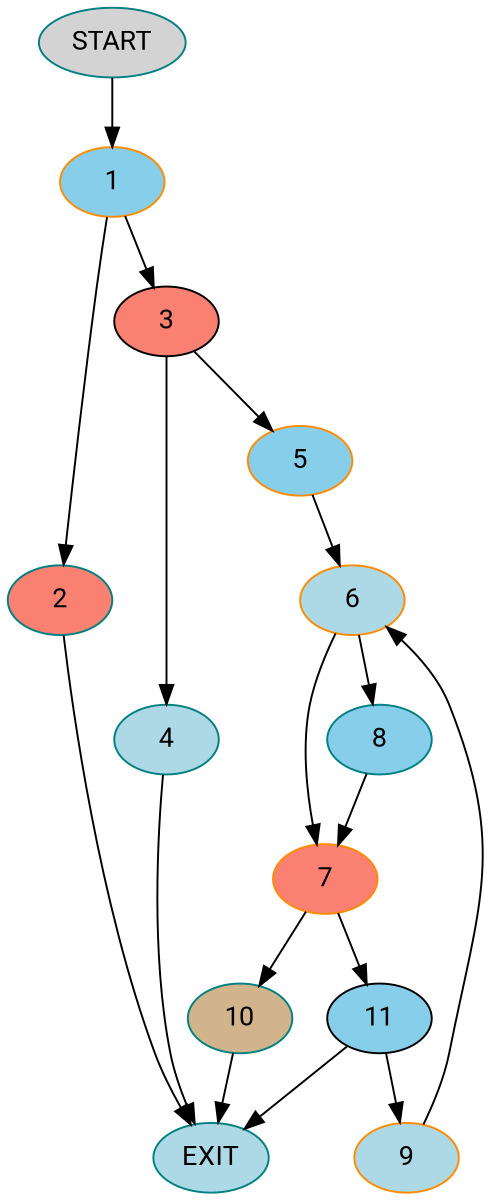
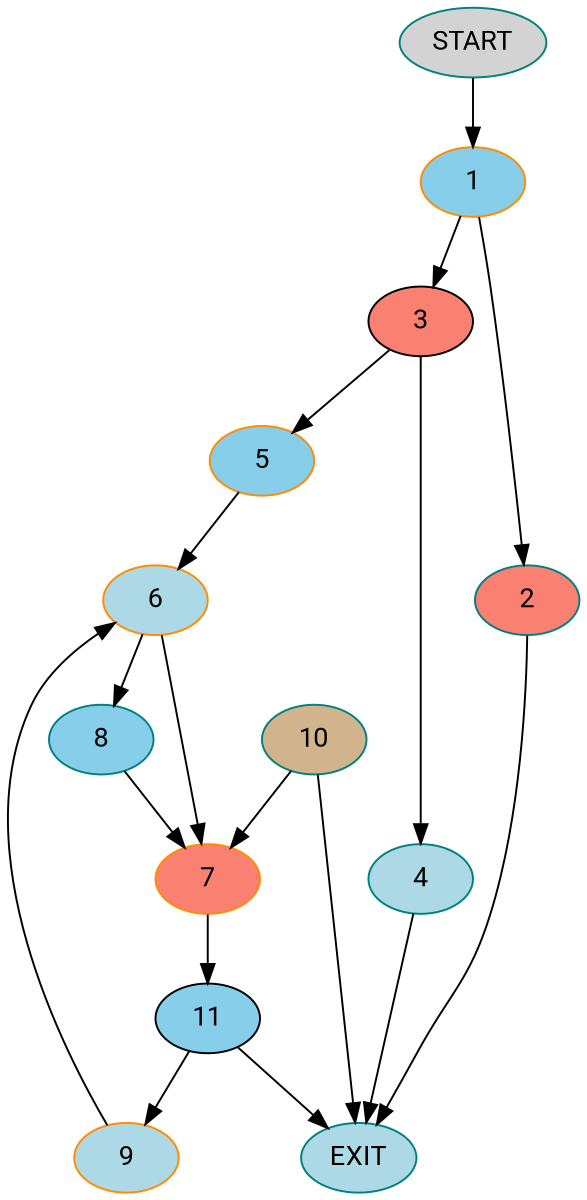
(288, 940) -> (267, 802)
